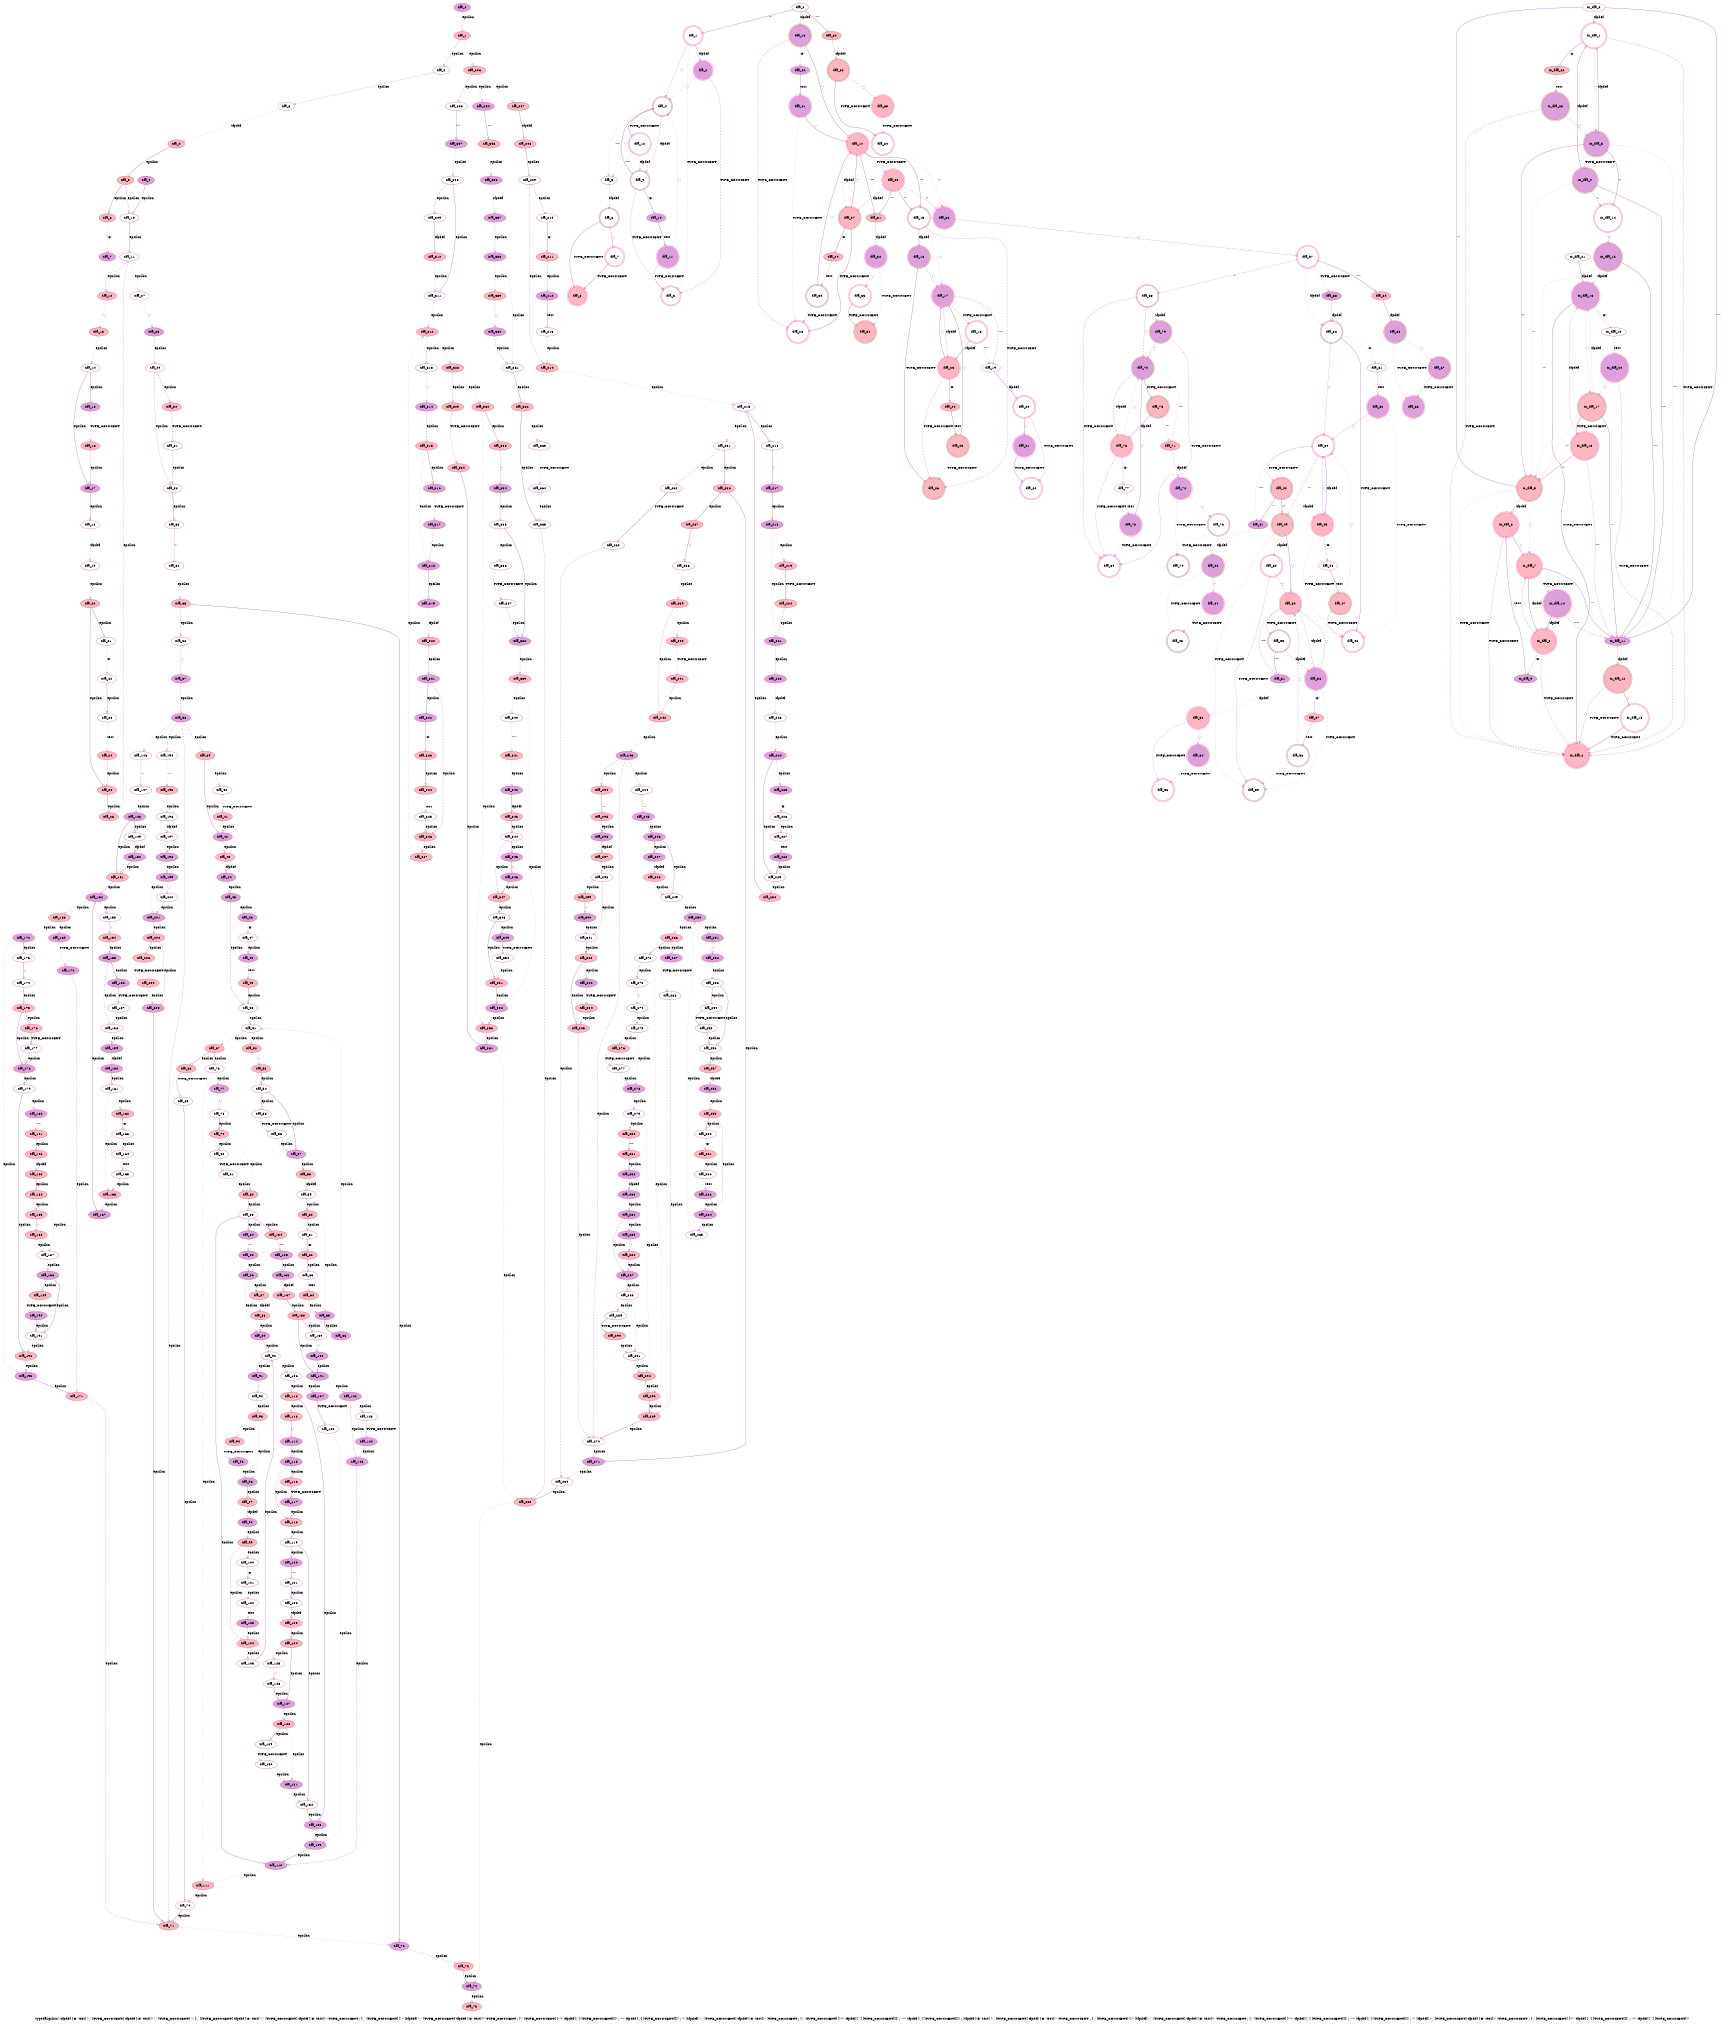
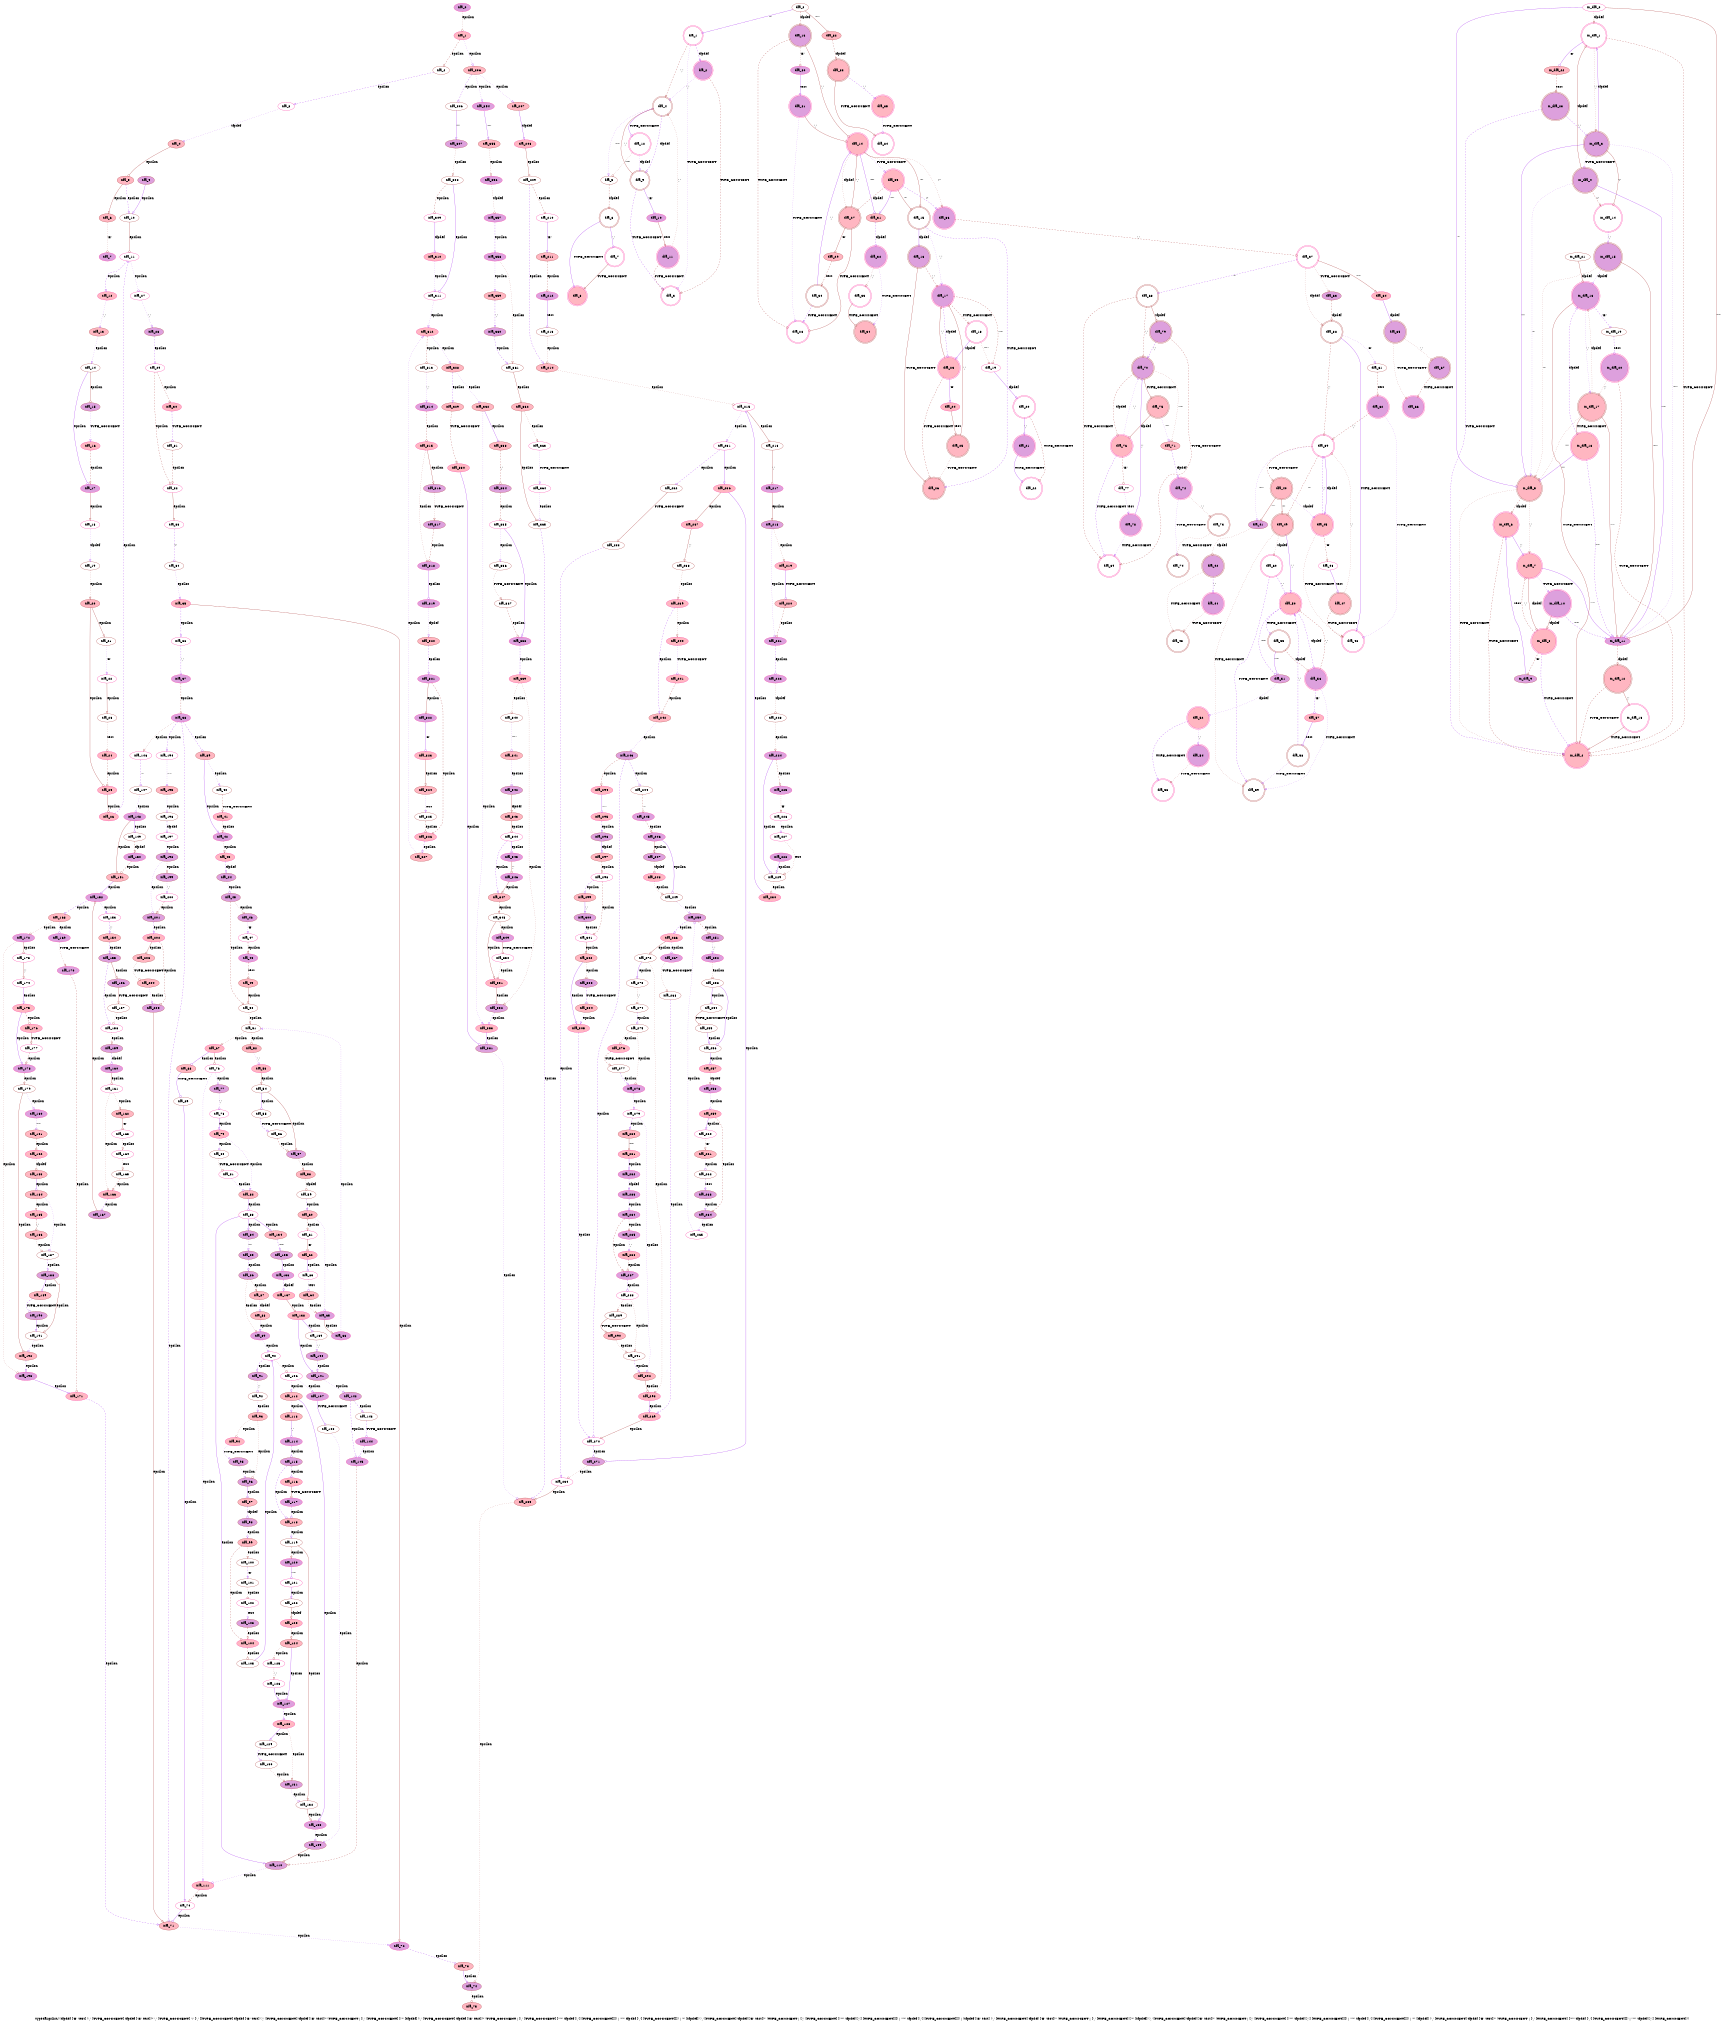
(1154, 313) -> (1154, 313)
(1139, 427) -> (1139, 427)
(1123, 469) -> (1123, 469)
(781, 846) -> (795, 857)
